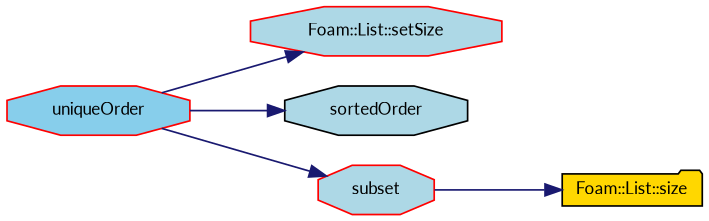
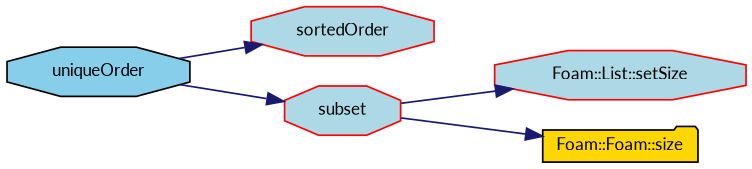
(224, 75) -> (448, 97)
(98, 111) -> (98, 72)
(376, 111) -> (343, 31)
(632, 190) -> (620, 146)
